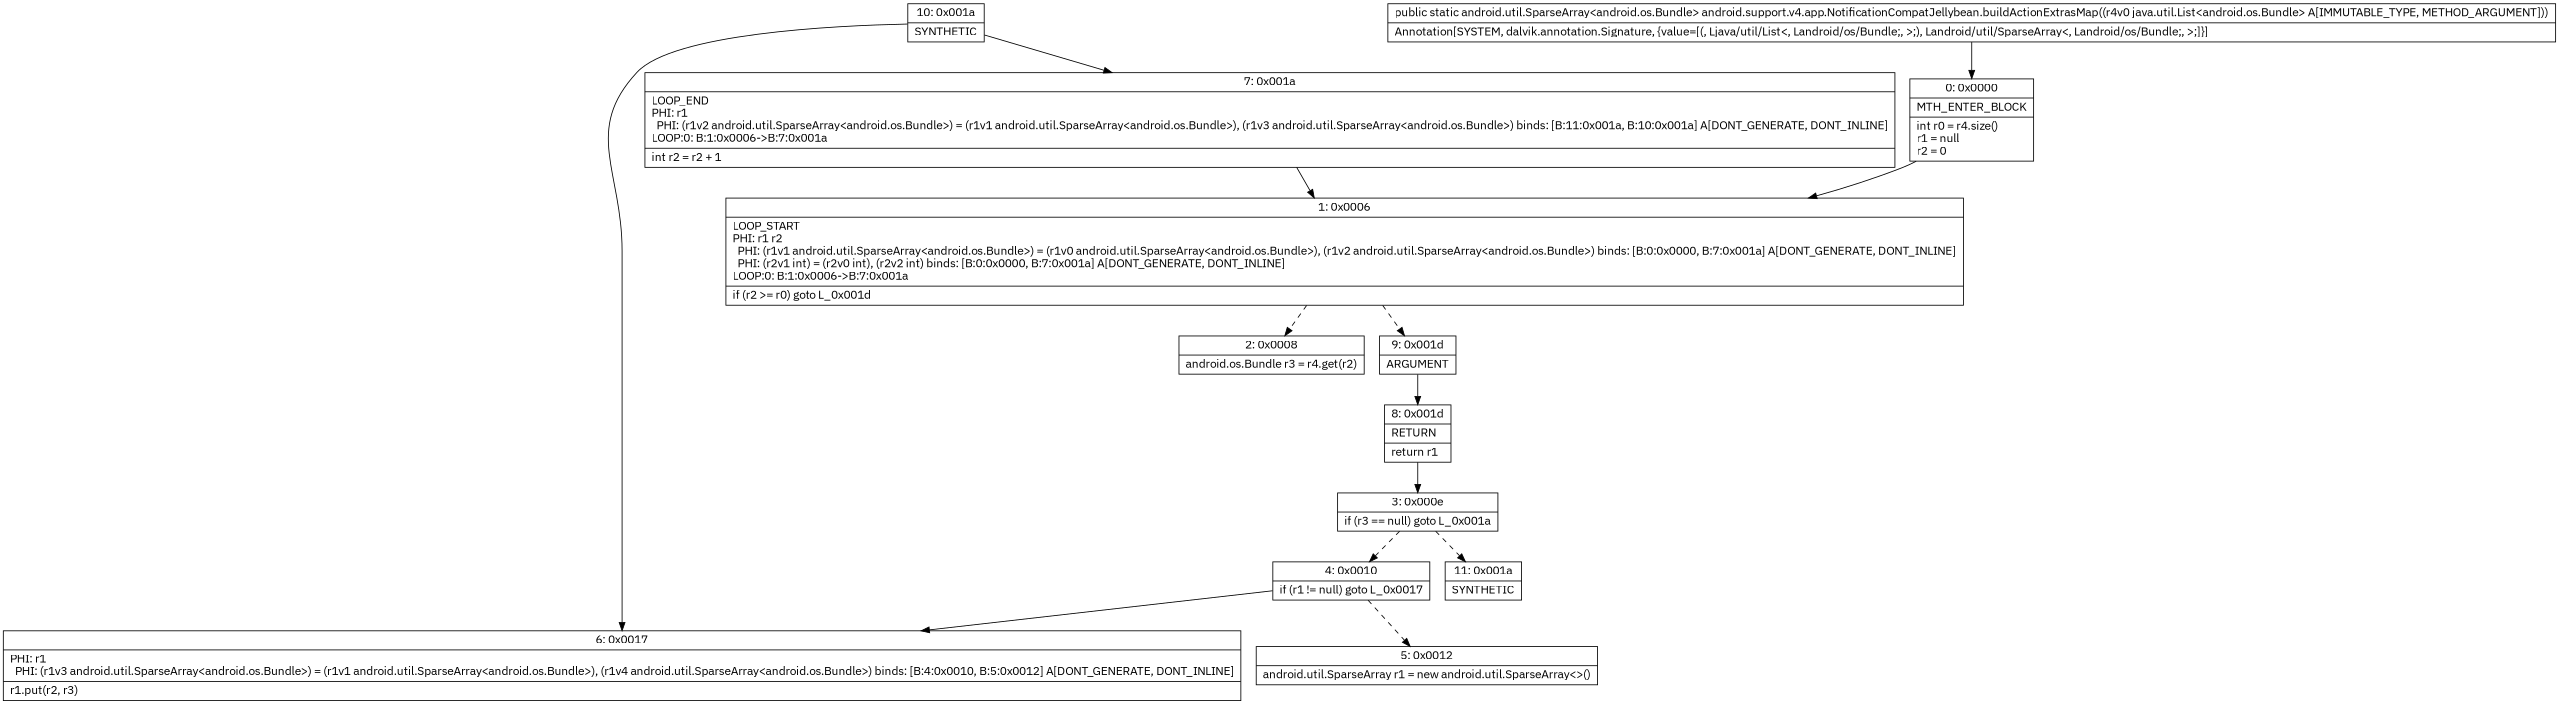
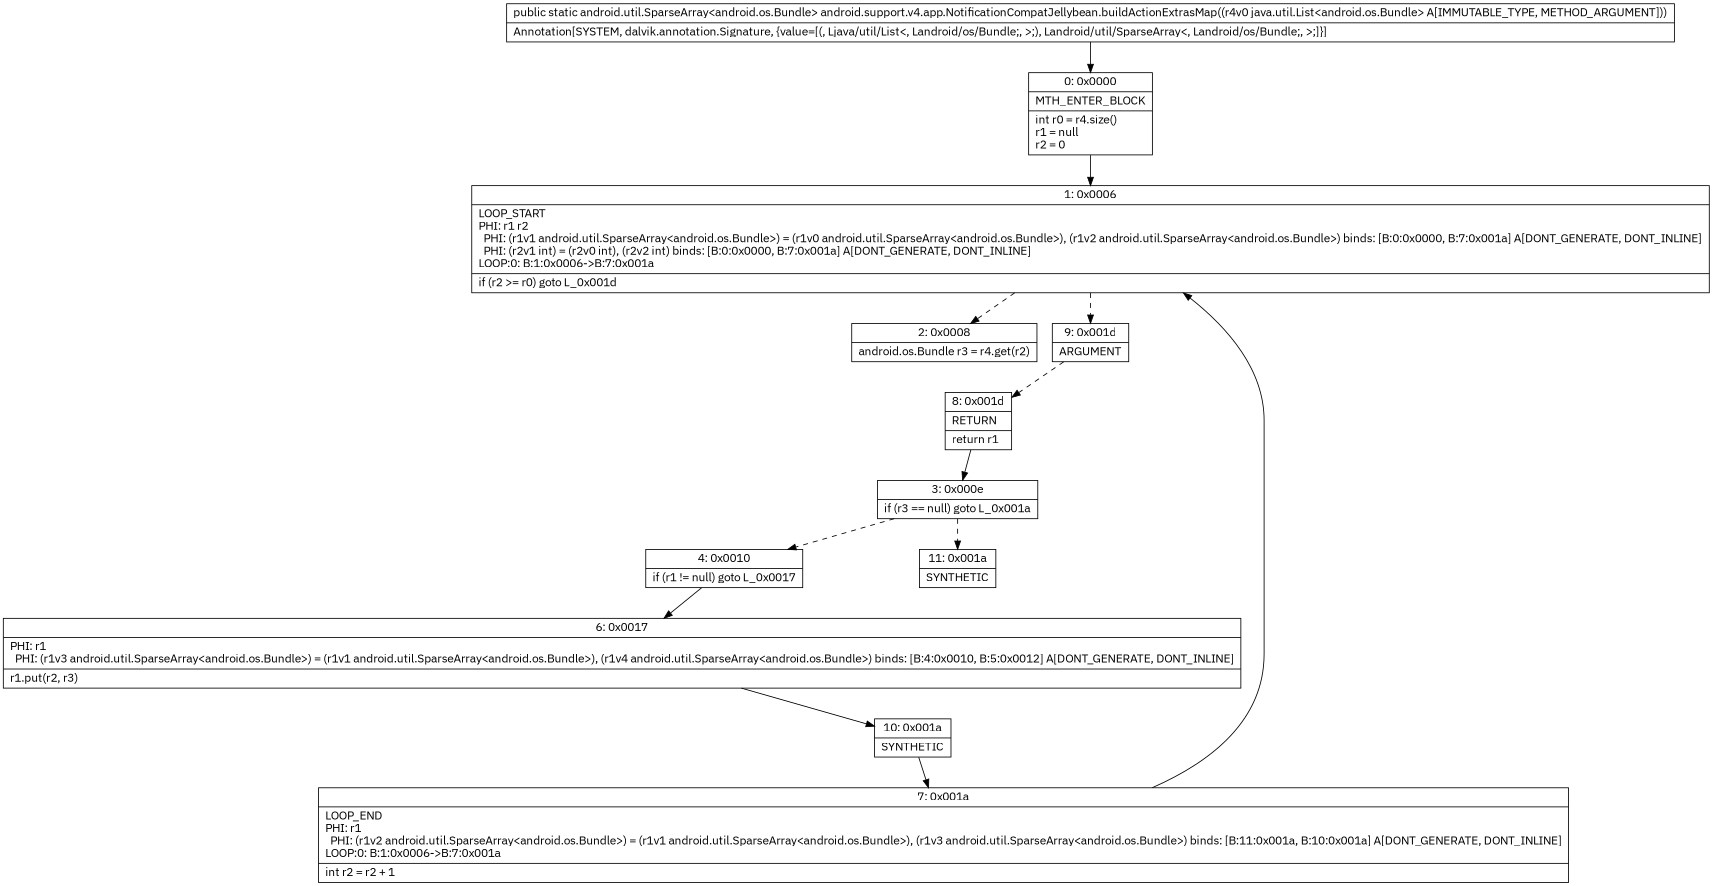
(618, 204) -> (804, 706)
(1418, 385) -> (1041, 377)
(1427, 666) -> none
